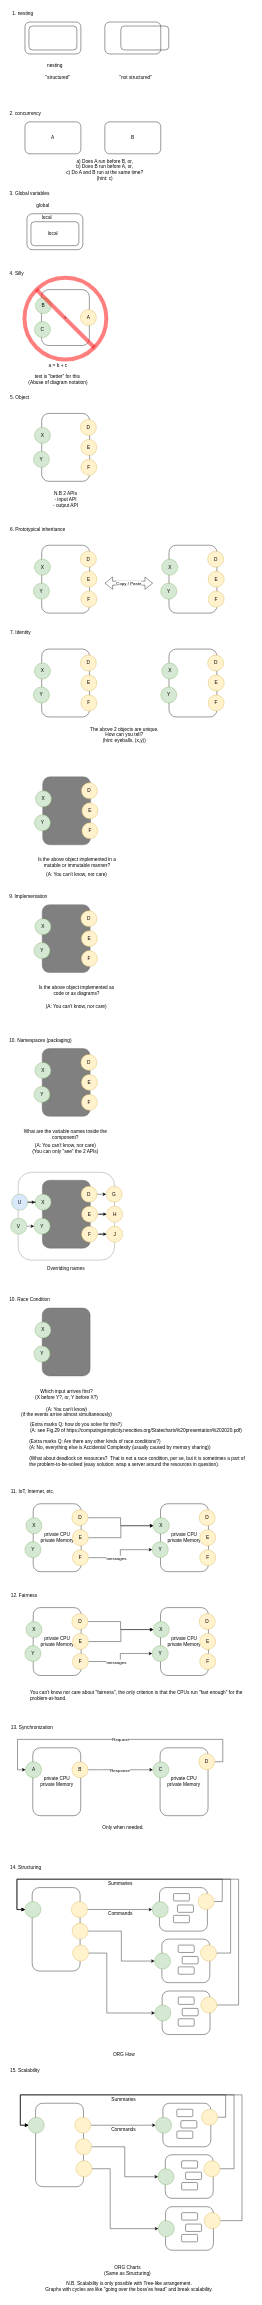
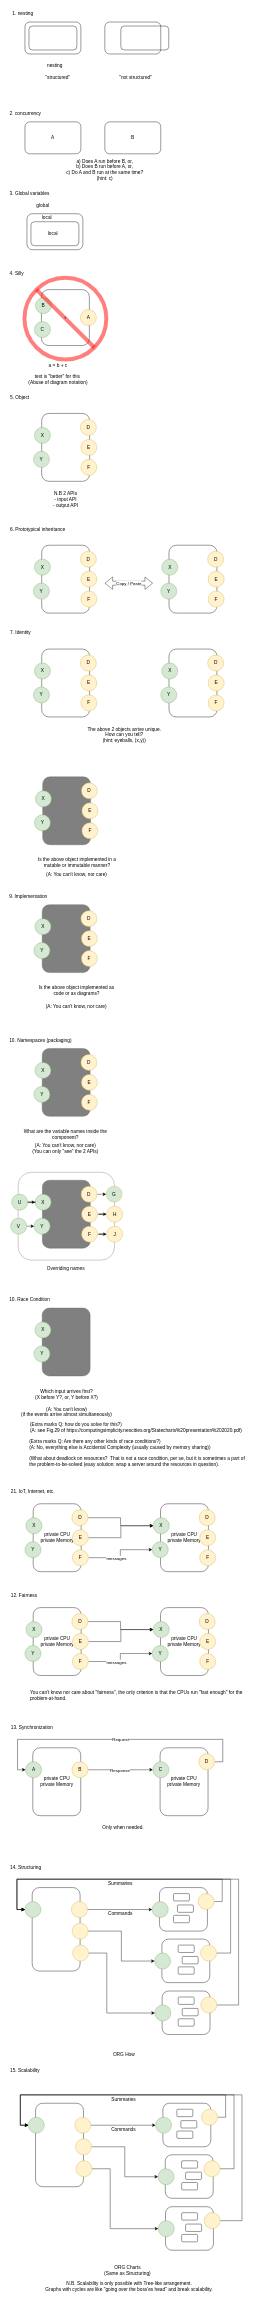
(125, 734) -> (125, 734)
(114, 1194) -> (114, 1194)
(20, 1202) -> (20, 1202)
(38, 1492) -> (38, 1492)
